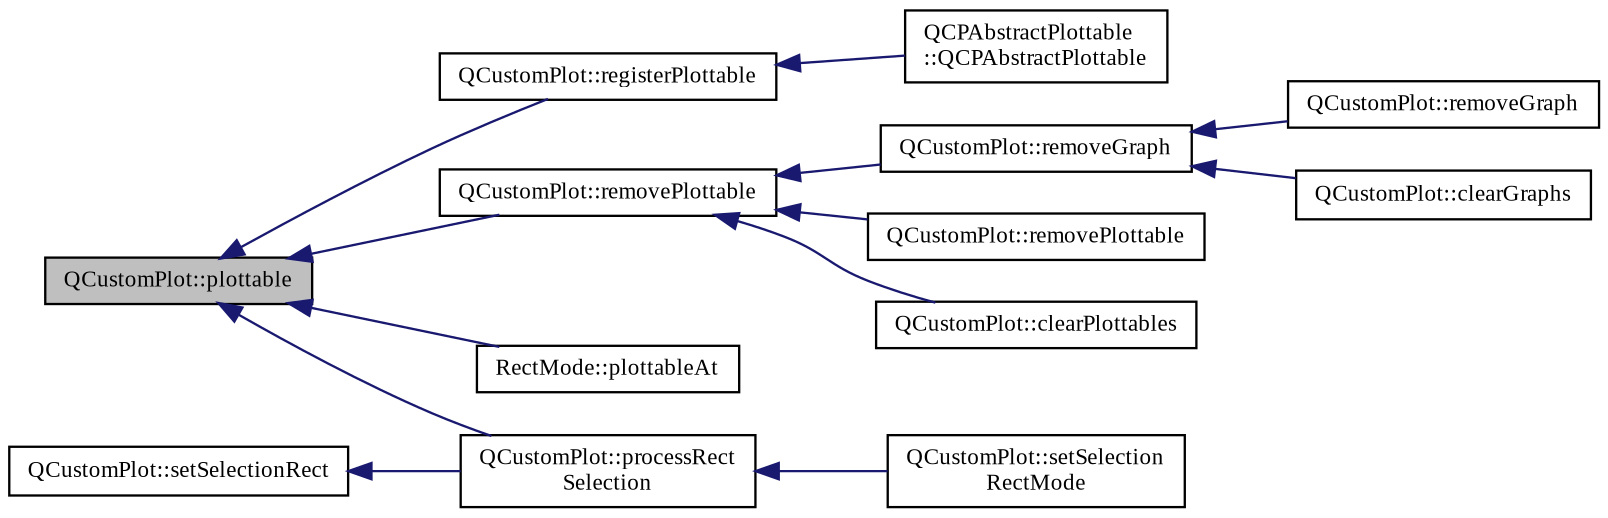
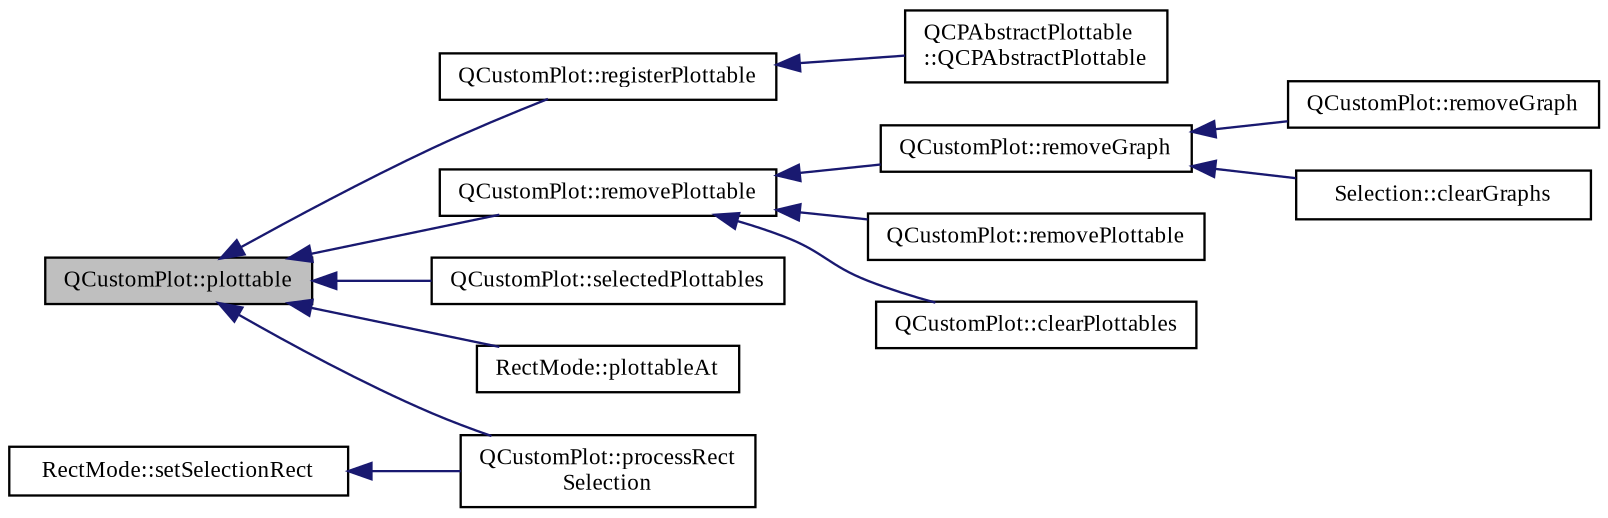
(1444, 195) -> (1444, 195)
none -> (608, 281)
(179, 471) -> (179, 471)
(1036, 471) -> none
